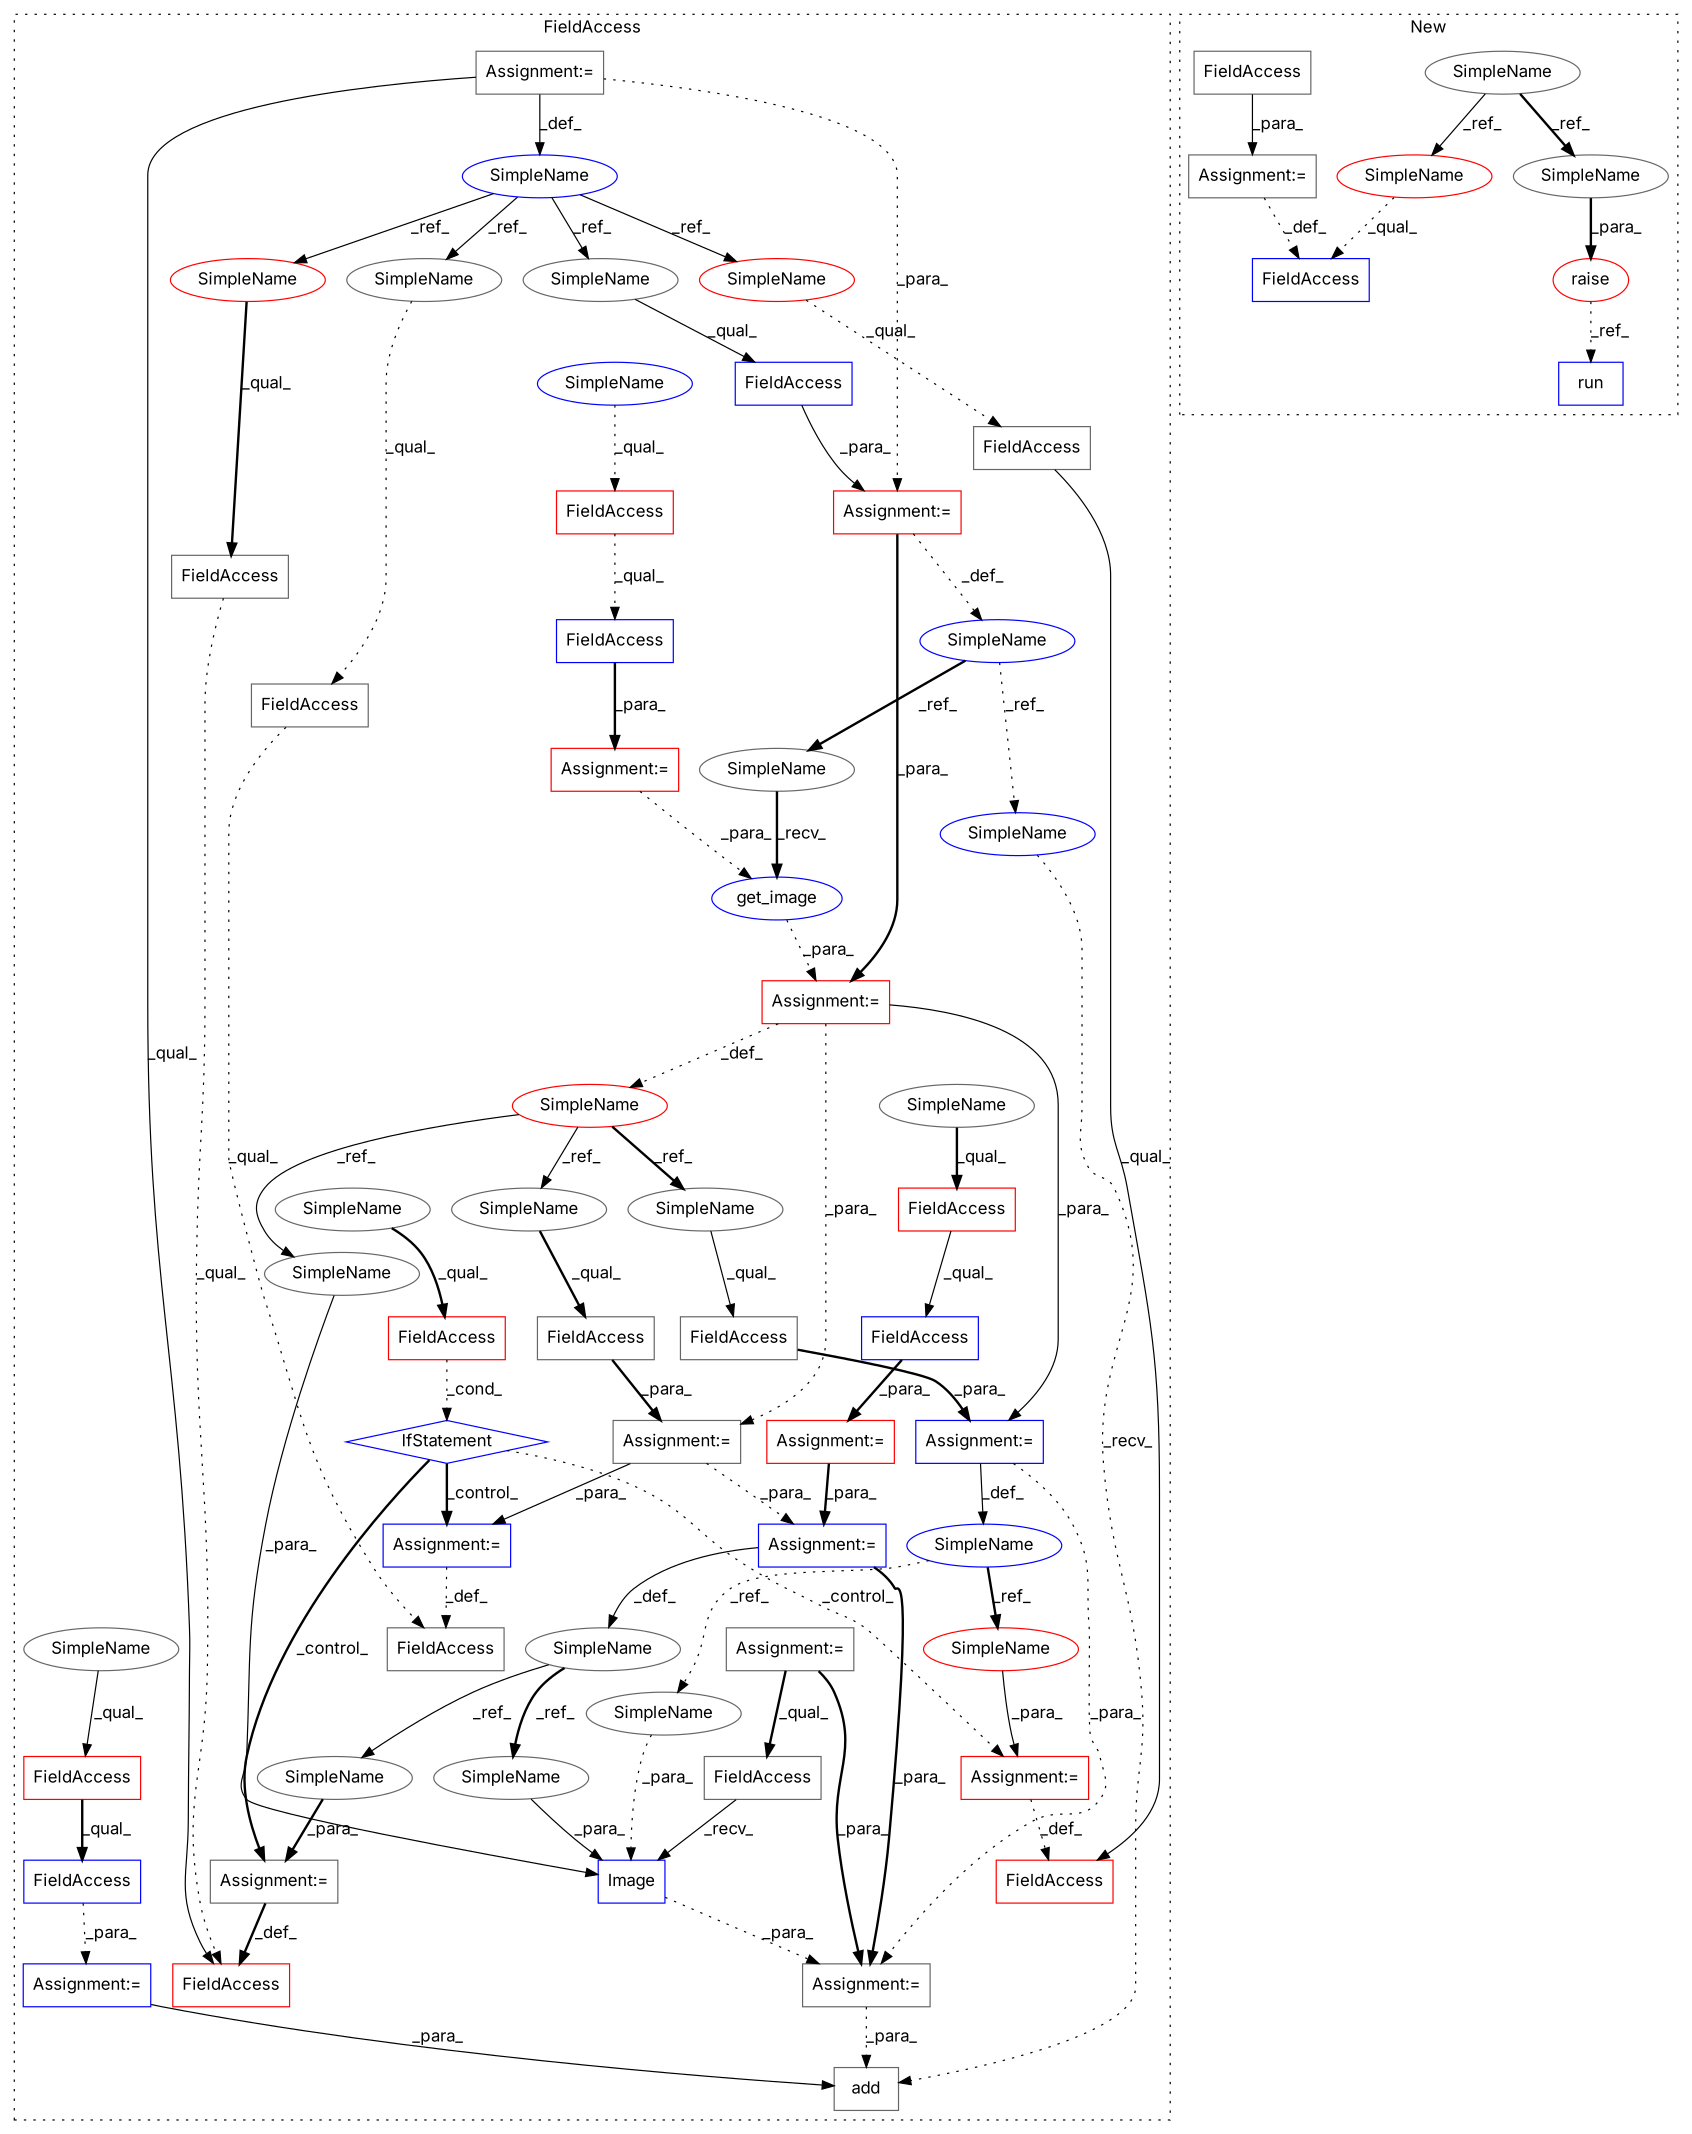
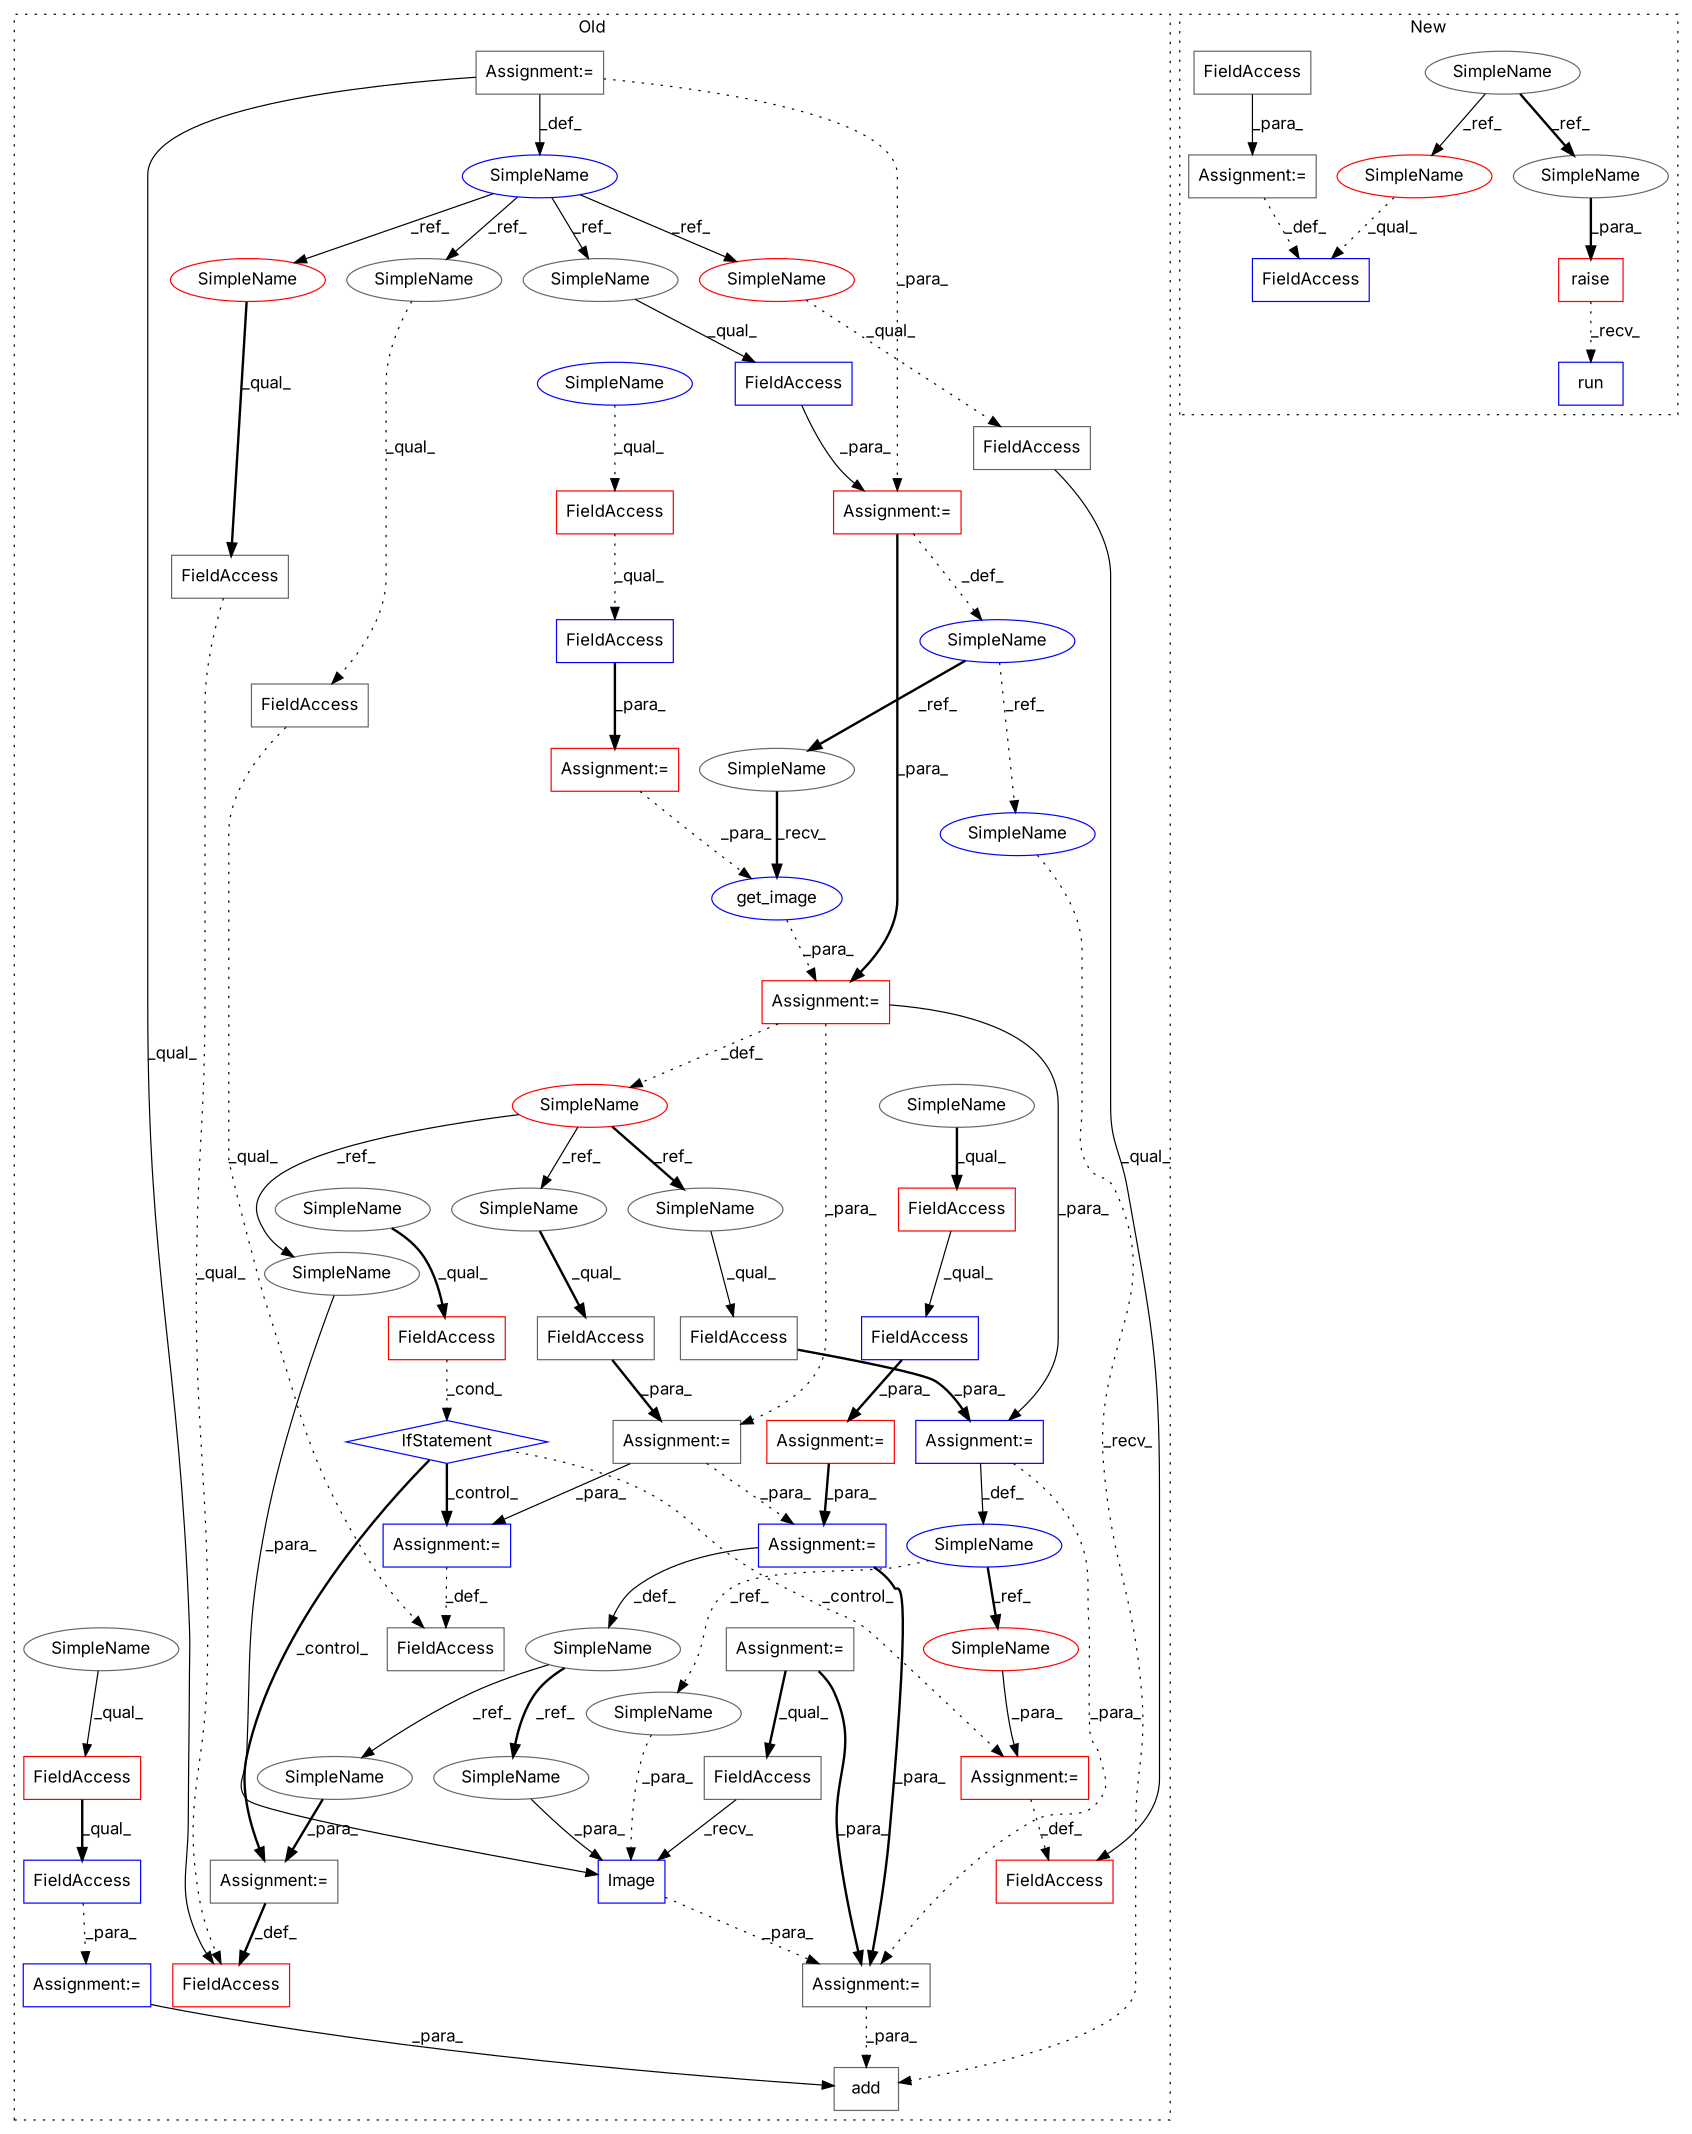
(592, 28) -> (592, 28)
(1591, 280) -> (1591, 280)
(1611, 332) -> (1616, 332)
